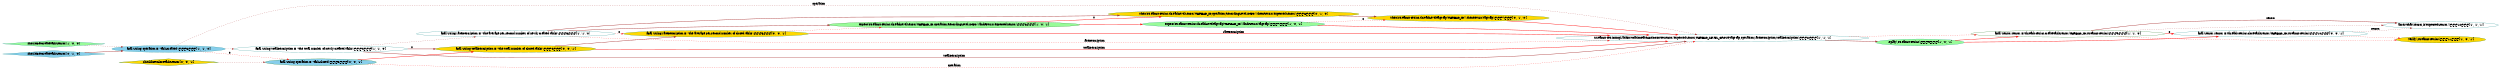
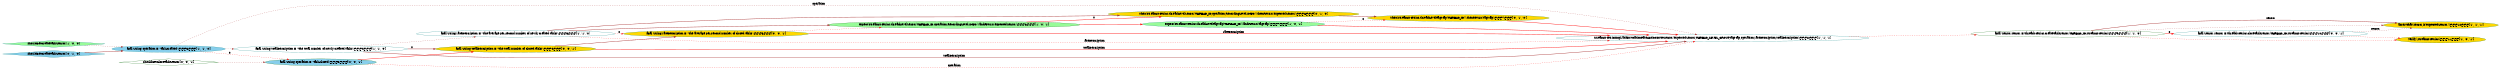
(2441, 25) -> (2441, 25)
(1920, 42) -> none
(169, 62) -> (169, 62)
